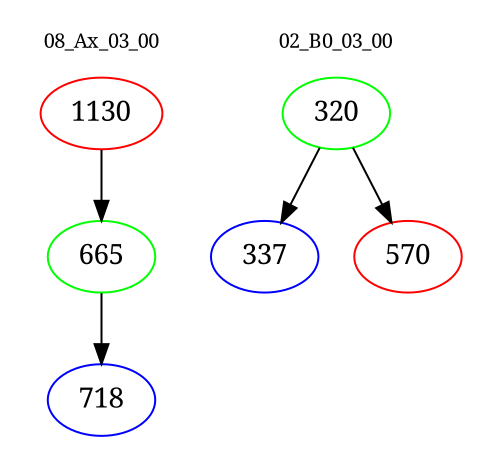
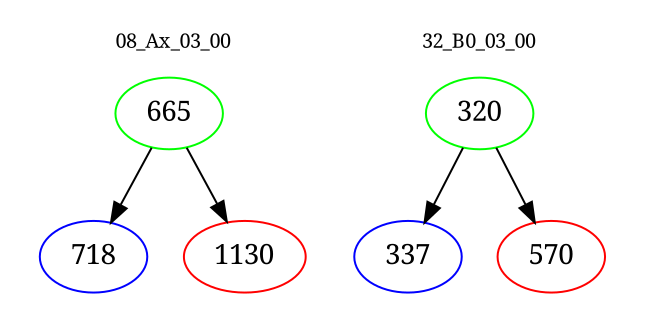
(336, 43) -> (480, 43)
(102, 175) -> (202, 176)
